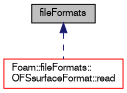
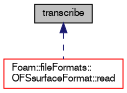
(63, 14) -> (63, 14)
